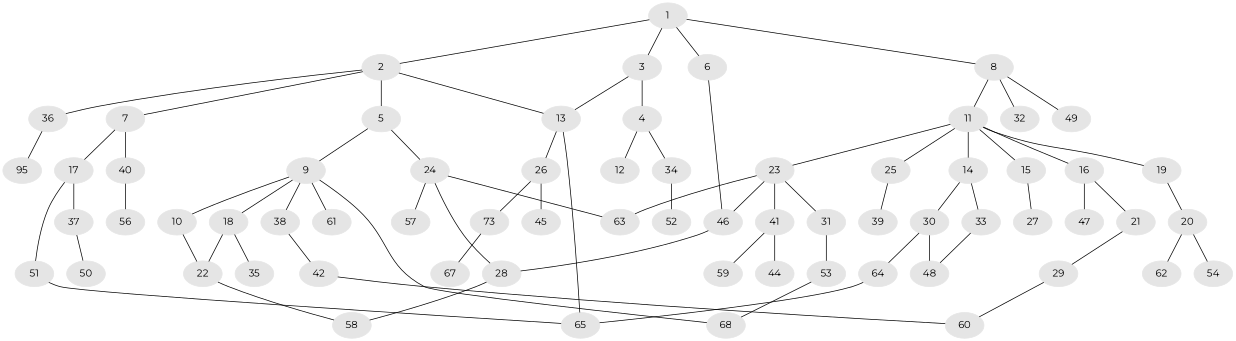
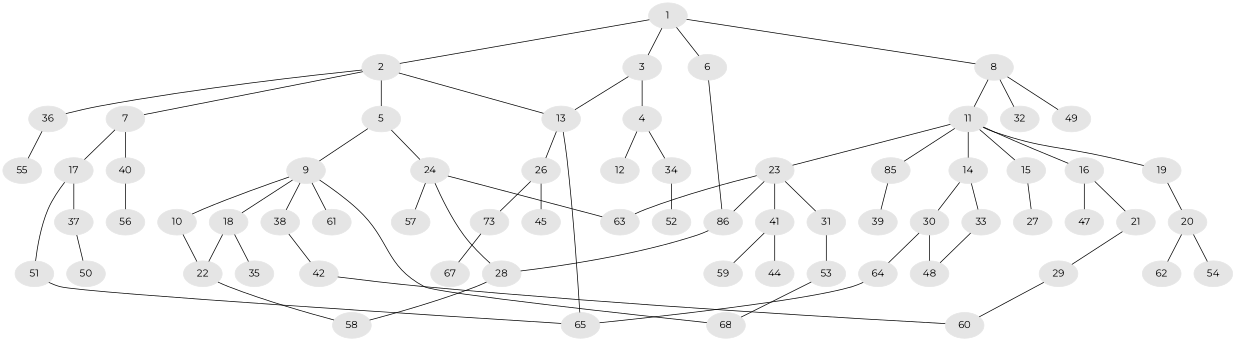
(22, 171) -> (22, 171)
(891, 171) -> (891, 171)
(723, 222) -> (723, 222)
